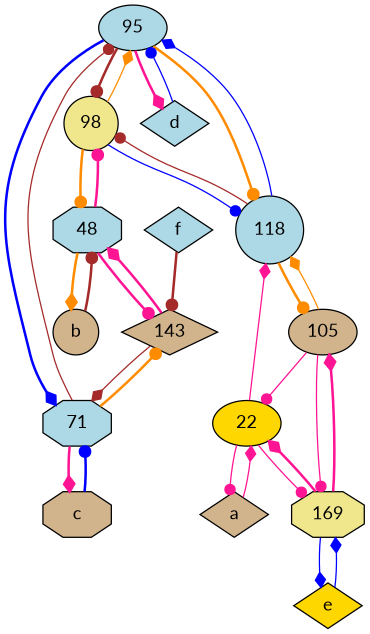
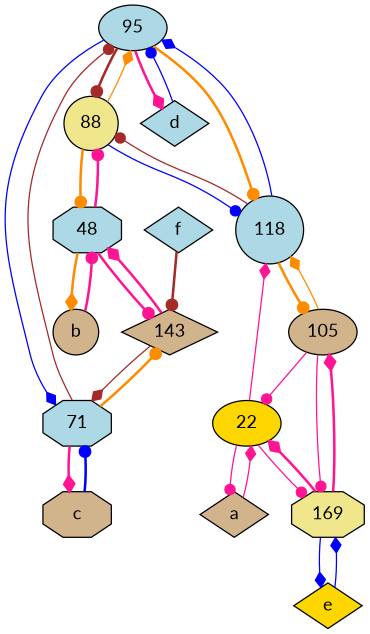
(91, 123) -> (91, 123)
(6, 202) -> (6, 202)
(89, 287) -> (89, 287)
